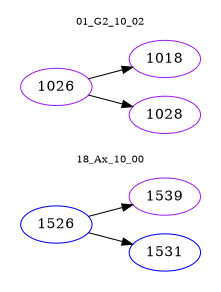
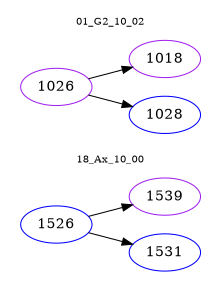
(165, 115) -> (165, 115)
